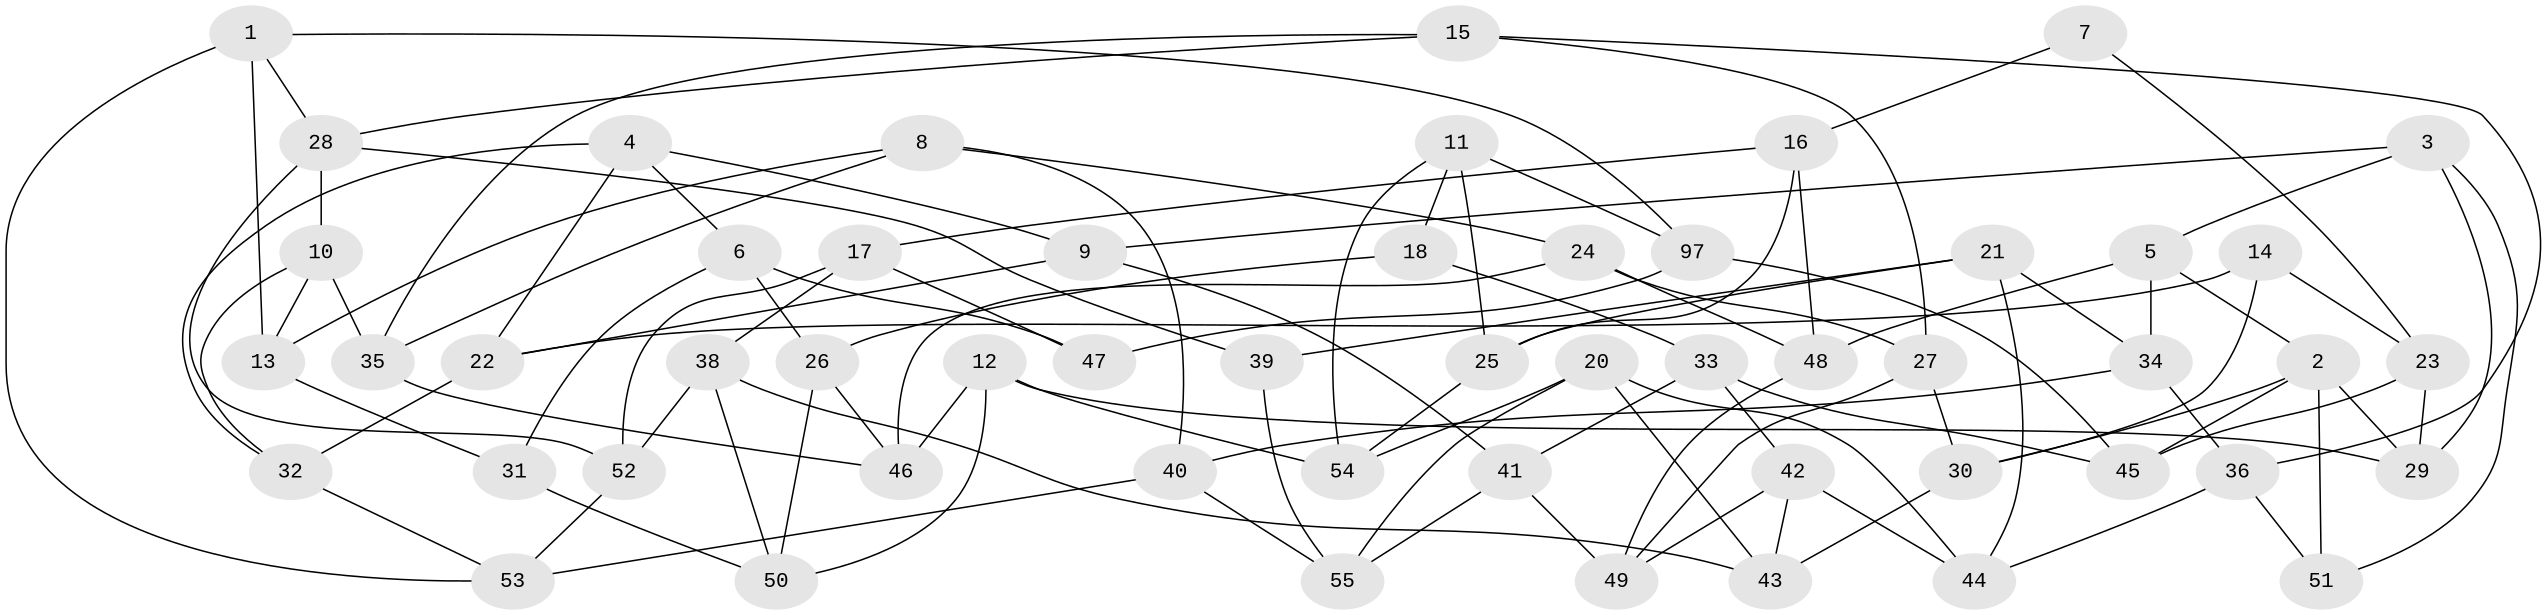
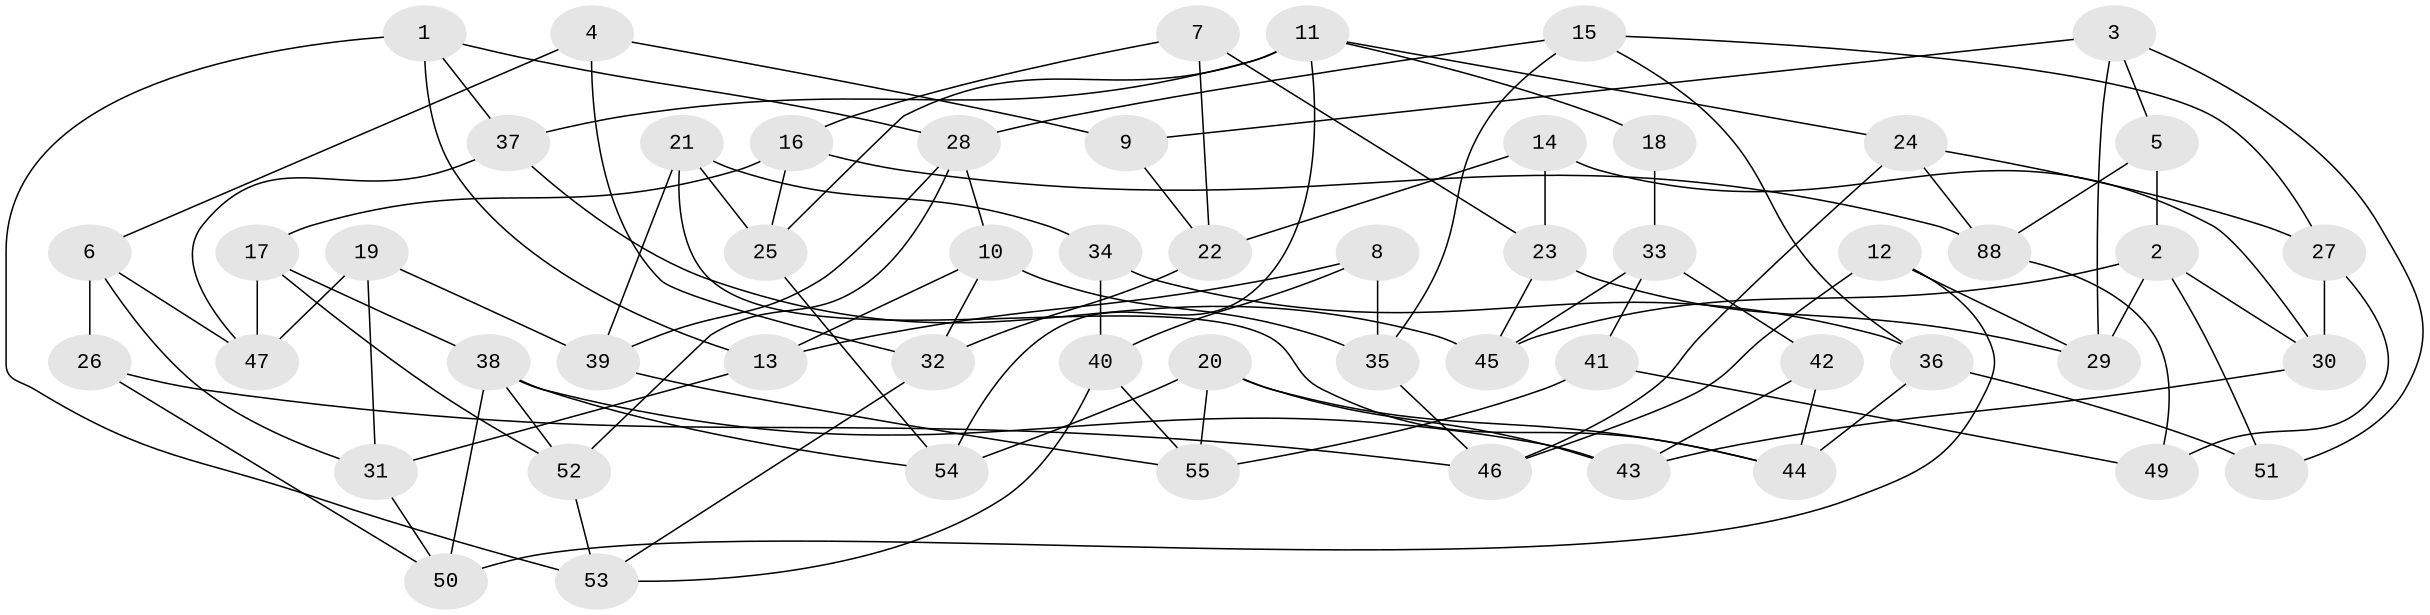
(1255, 189) -> (1568, 81)
none -> (367, 253)
(556, 253) -> (1204, 143)
(1693, 253) -> (508, 143)
(1202, 274) -> none
(2151, 308) -> none
(1269, 313) -> none
(1816, 362) -> (1990, 253)
(1160, 424) -> (730, 437)
(1705, 527) -> none
